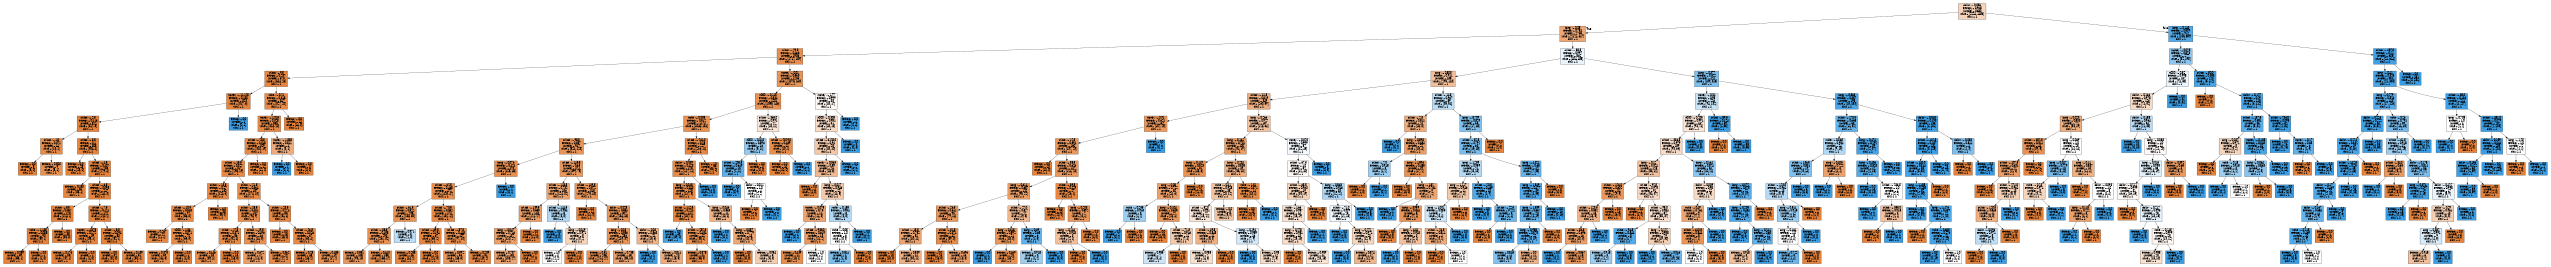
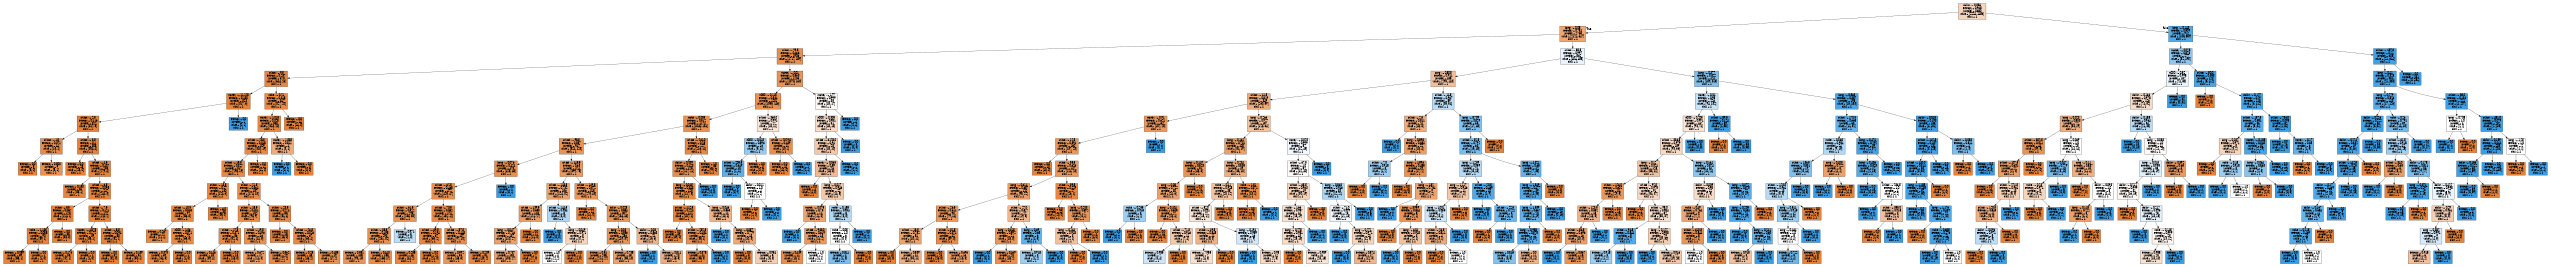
(1224, 214) -> (1224, 214)
(673, 236) -> (673, 236)
(1202, 257) -> (1202, 257)
(1317, 257) -> (1317, 257)
(1671, 257) -> (1671, 257)
